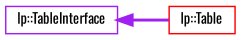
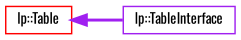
(151, 20) -> (105, 20)
